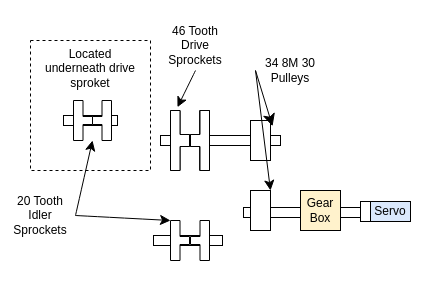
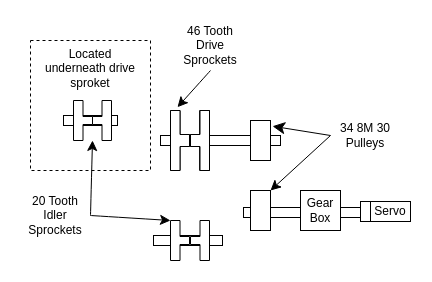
(196, 46) -> (211, 46)
(291, 71) -> (366, 136)
(321, 211) -> (321, 211)
(391, 212) -> (391, 212)
(41, 216) -> (56, 216)
